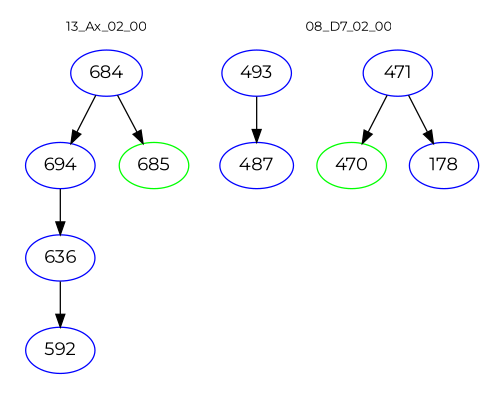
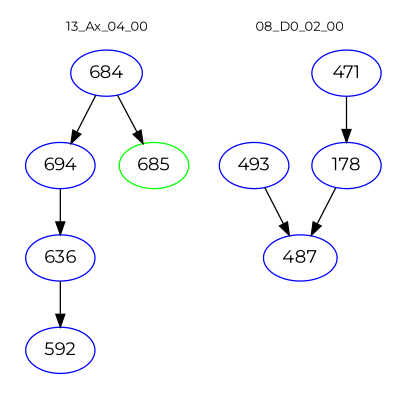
(107, 28) -> (107, 28)
(349, 28) -> (300, 28)
(352, 166) -> none
none -> (326, 206)
